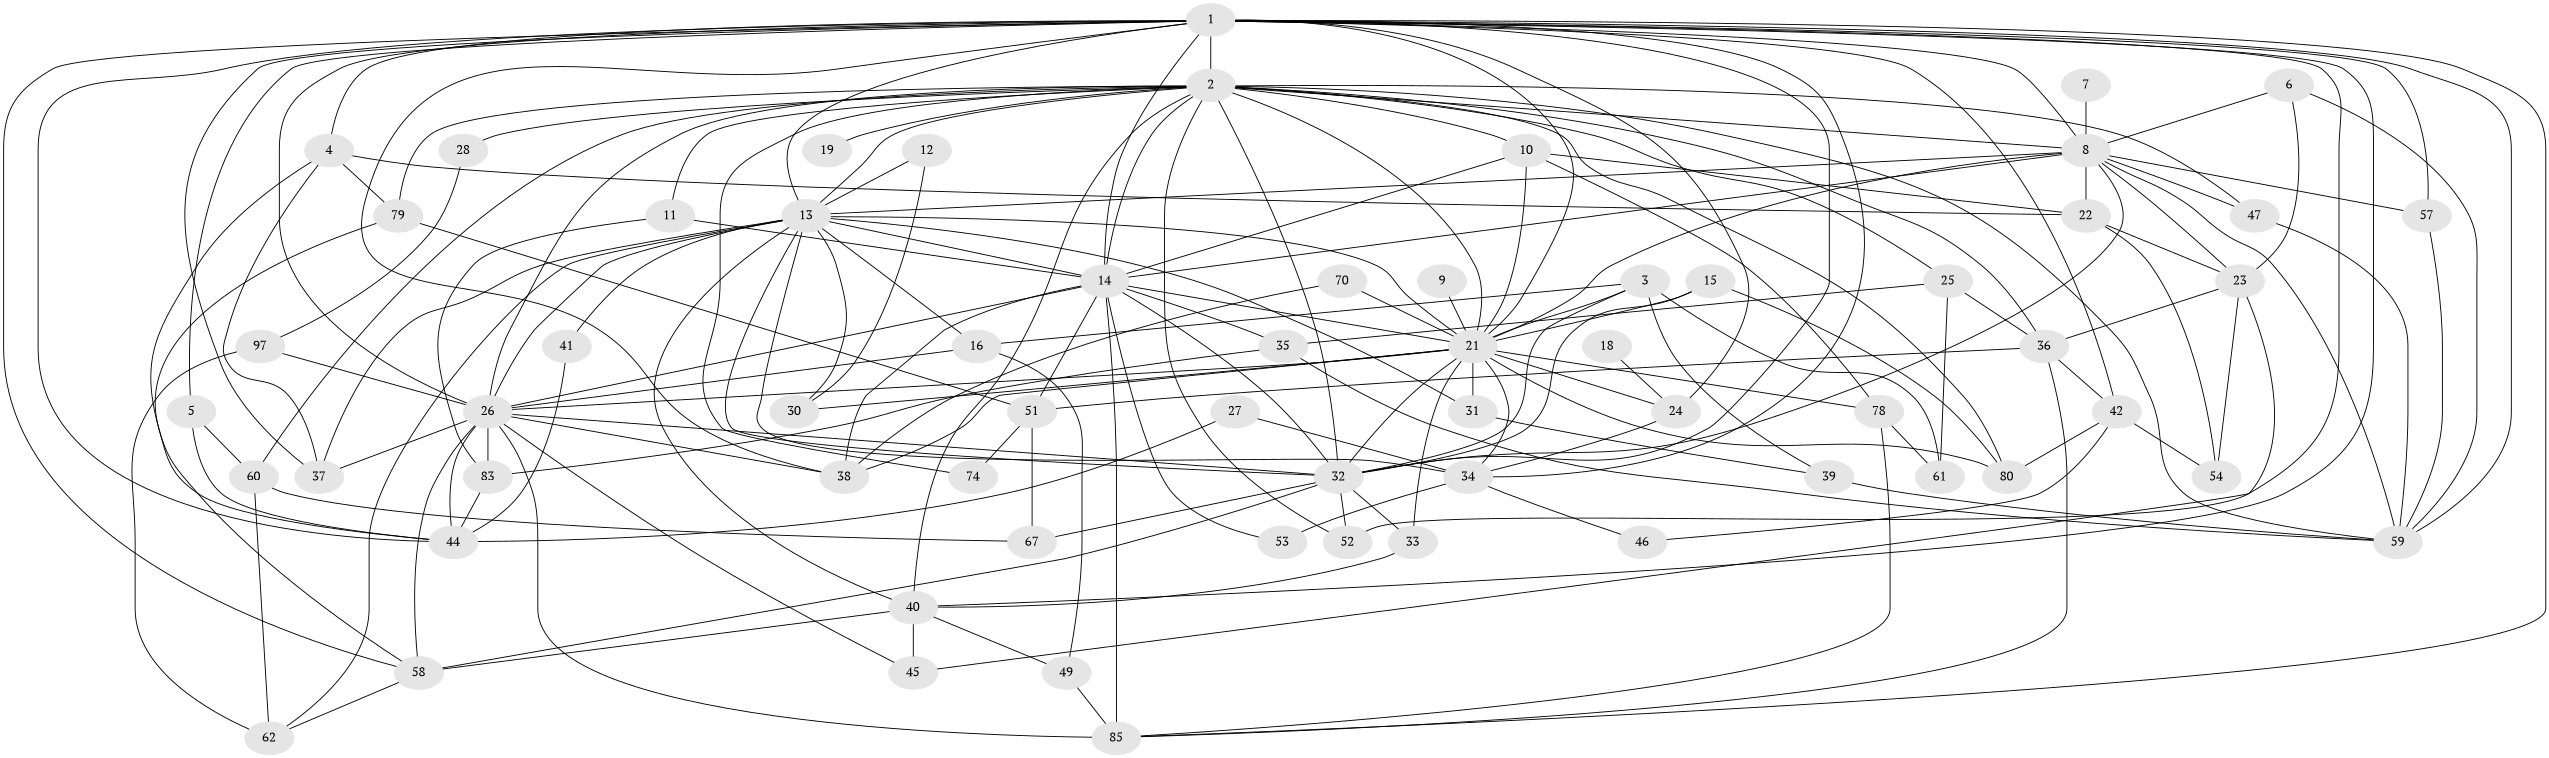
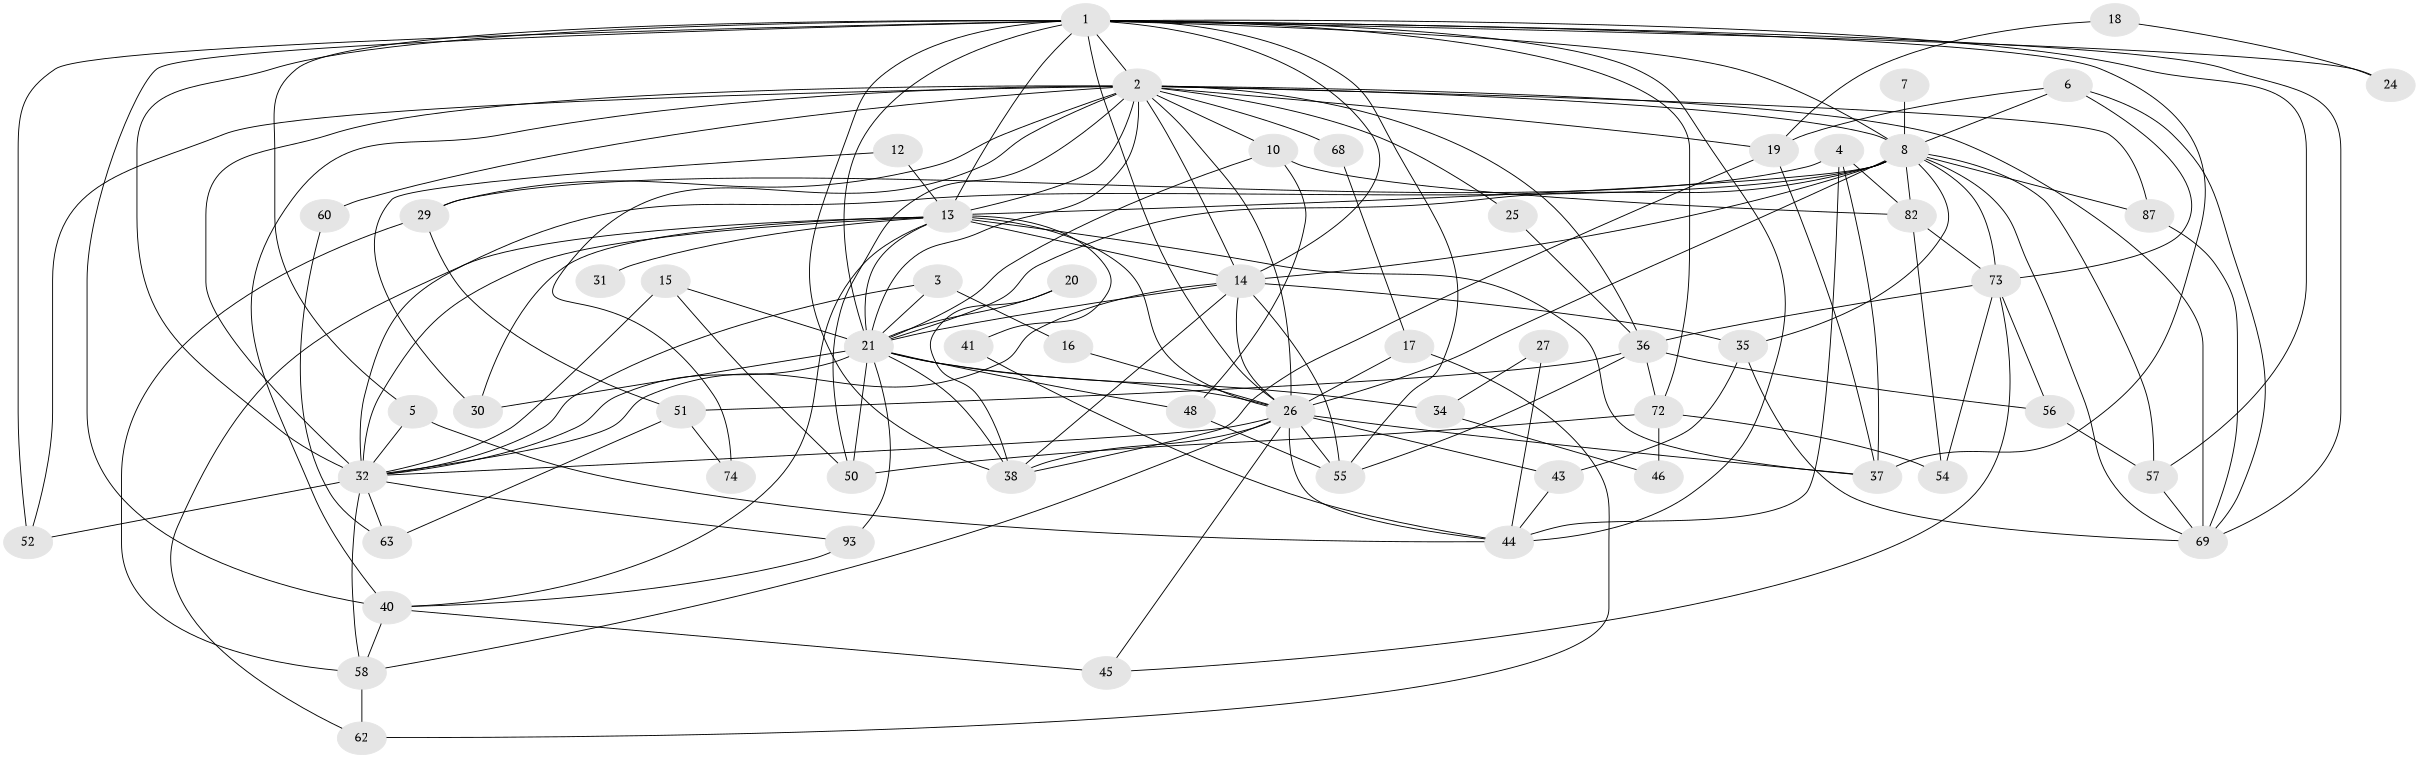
(737, 28) -> none
(200, 51) -> none
none -> (1918, 51)
none -> (1917, 107)
(1832, 115) -> none
(463, 151) -> (1339, 151)
(398, 216) -> (424, 216)
(670, 216) -> none
(1316, 216) -> none
(2086, 216) -> (1912, 216)
(2255, 216) -> (2149, 216)
(888, 278) -> none
(1342, 281) -> (1072, 281)
(1442, 281) -> none
(2240, 281) -> (1996, 281)
none -> (1601, 289)
(1662, 309) -> (1899, 281)
none -> (1393, 322)
none -> (1839, 326)
(1070, 344) -> none
(260, 346) -> (1409, 346)
(1574, 379) -> none
(1473, 383) -> none
(1879, 412) -> (1191, 412)
none -> (2050, 412)
(2117, 412) -> (1659, 412)
(223, 444) -> (388, 444)
(1583, 446) -> none
(1201, 460) -> none
(488, 477) -> (1559, 477)
(1829, 477) -> none
(1940, 477) -> none
(2007, 477) -> (852, 477)
(1032, 542) -> (387, 542)
(1282, 542) -> none
(1413, 542) -> (850, 542)
(2398, 542) -> (2203, 542)
(262, 608) -> none
(1067, 673) -> none
(1116, 738) -> (1340, 477)
